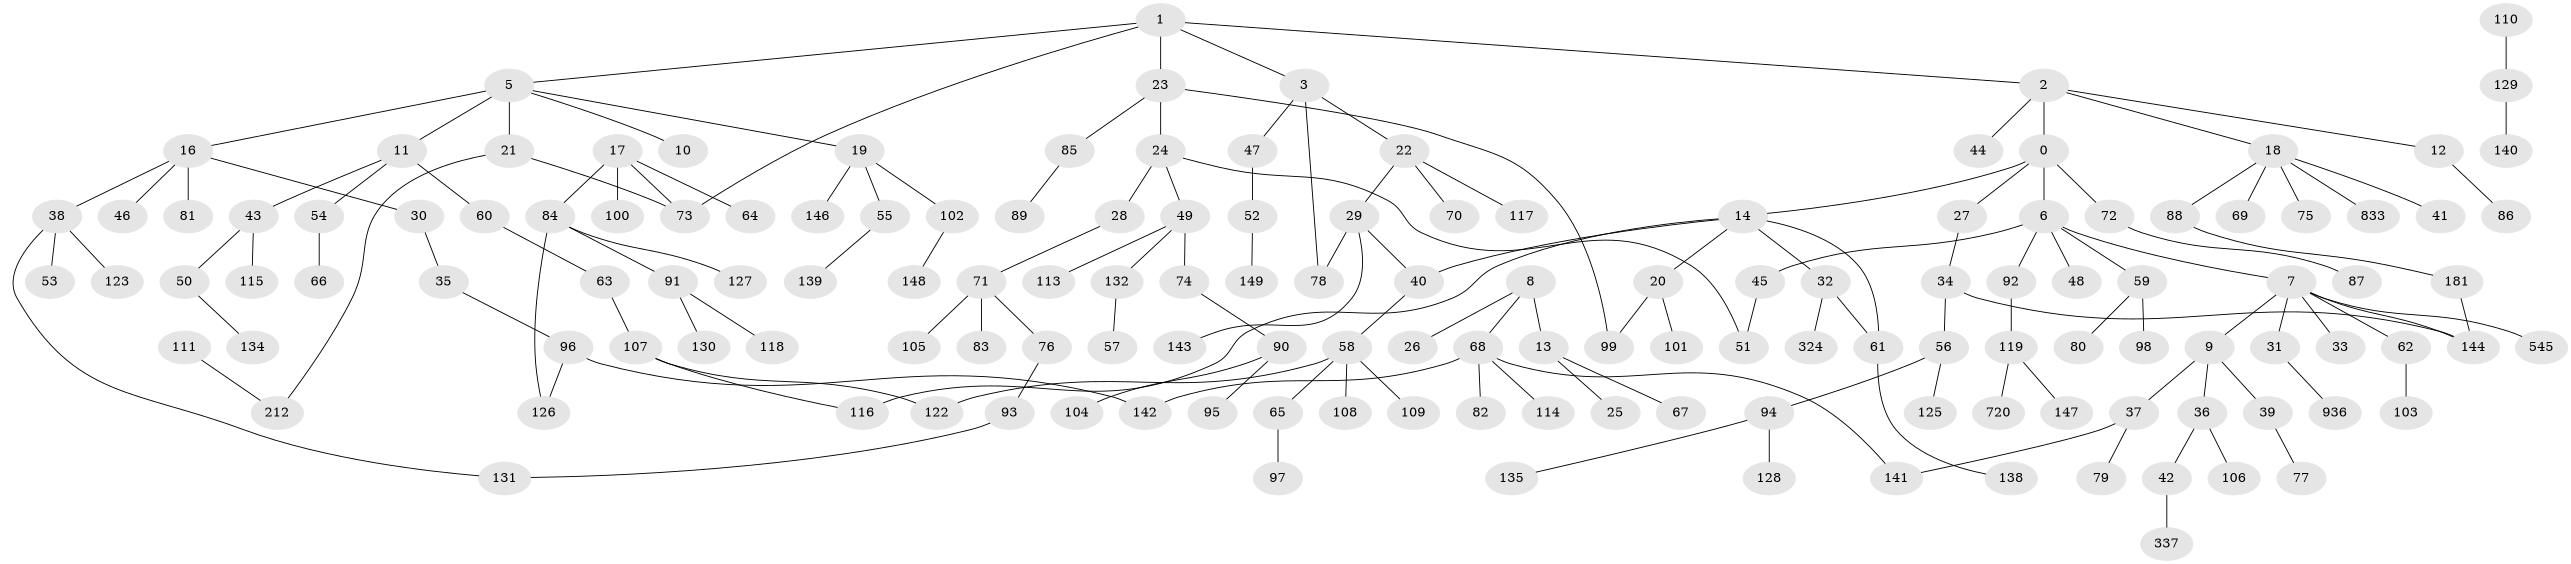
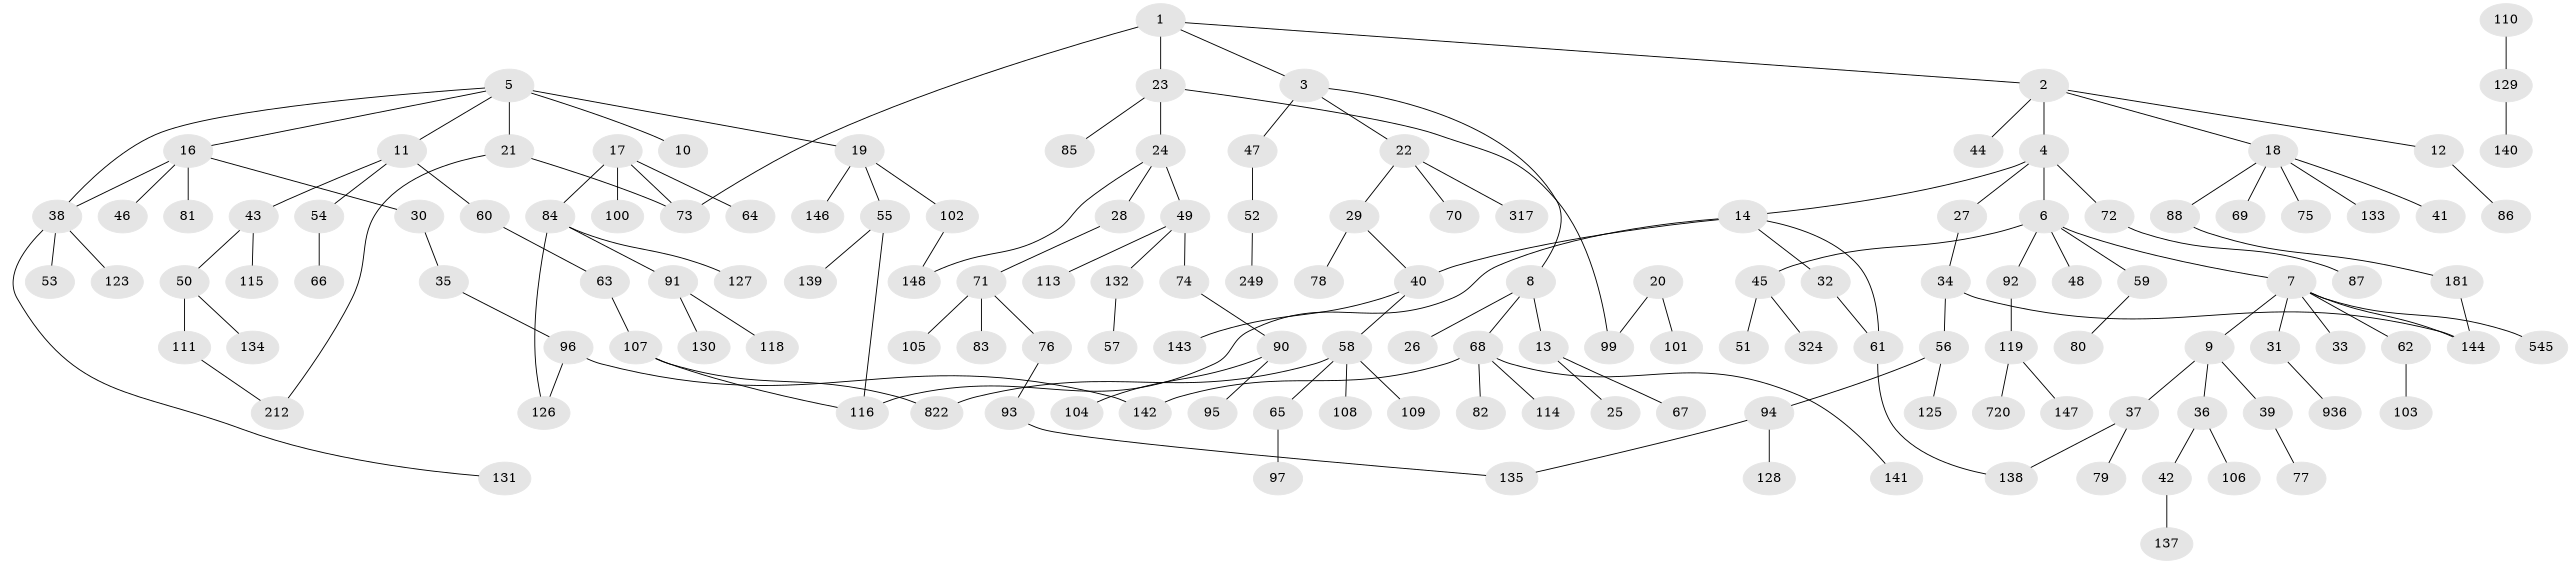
(835, 53) -> (264, 110)
(2044, 151) -> (2044, 151)
(1312, 184) -> (1487, 137)
(1020, 217) -> none
(1522, 217) -> (1522, 217)
(2373, 217) -> (2373, 217)
(1470, 248) -> (1048, 235)
(1701, 249) -> none
(1252, 282) -> (1252, 282)
none -> (185, 315)
none -> (874, 315)
(1818, 315) -> (1785, 315)
(1313, 323) -> (1255, 322)
(2144, 348) -> none
(937, 413) -> (937, 413)
(2019, 451) -> (2073, 446)
(762, 464) -> (1256, 455)
(2167, 544) -> (2167, 544)
